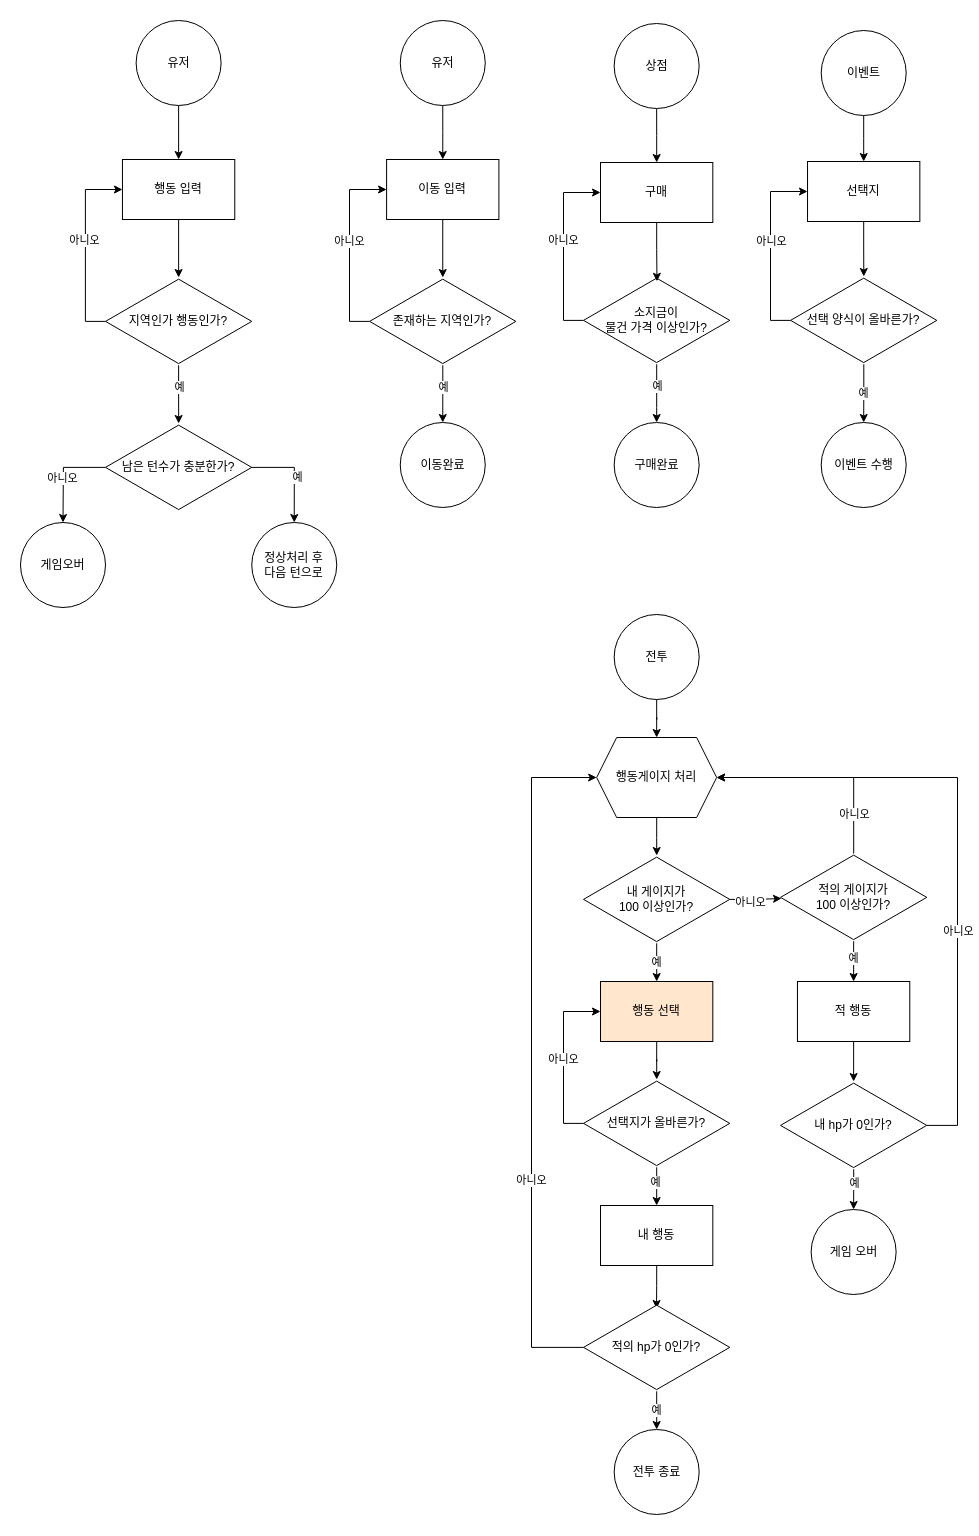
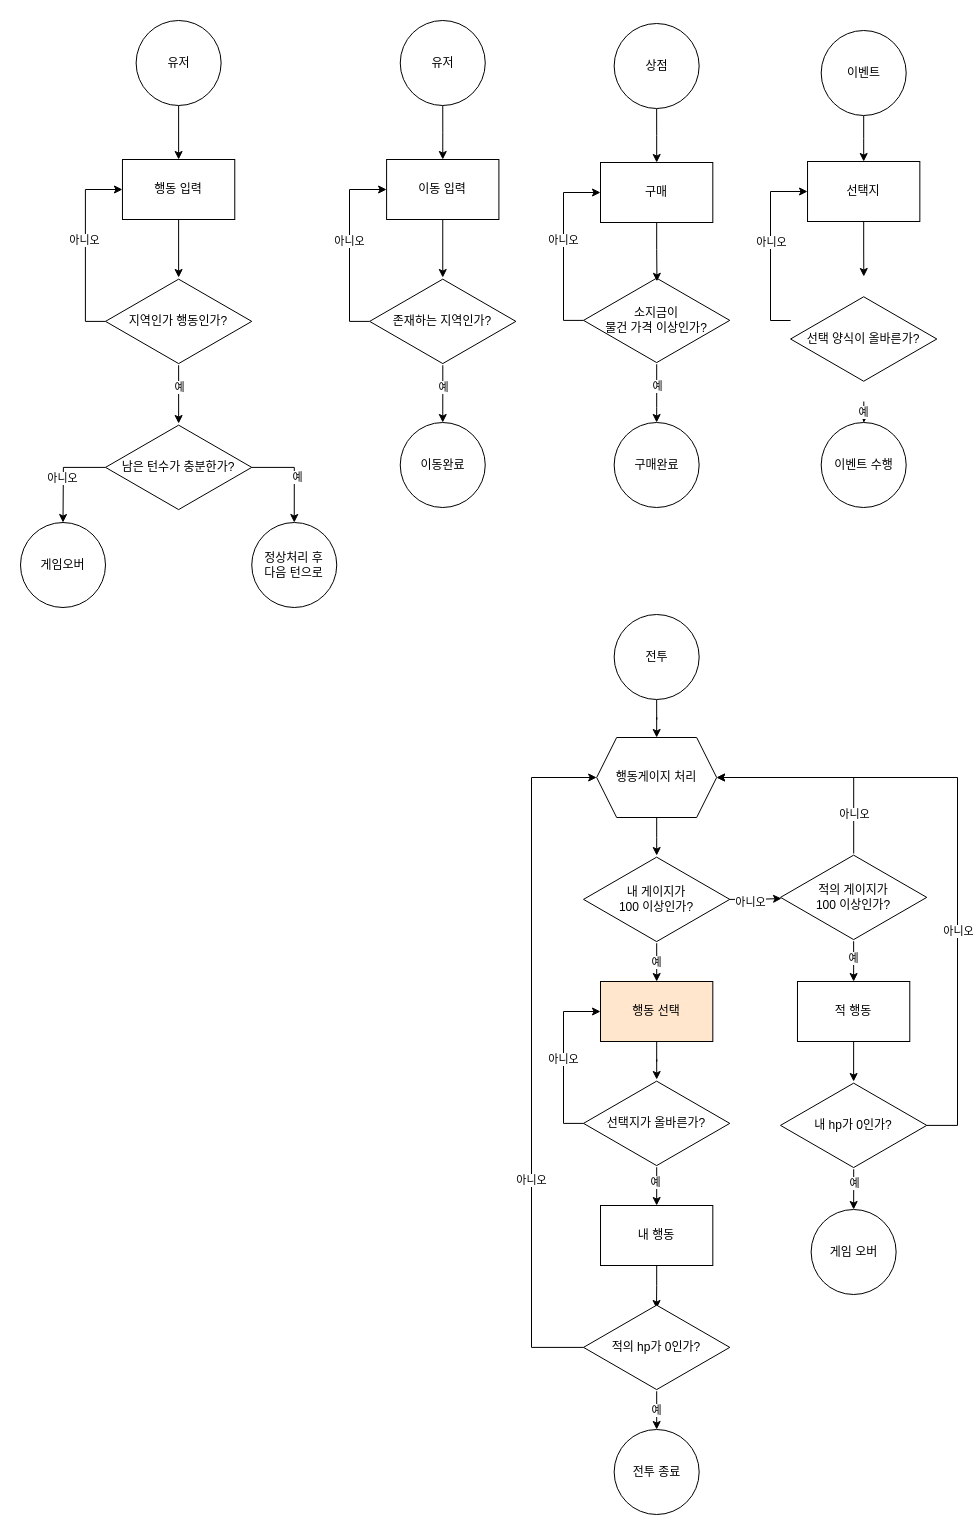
(864, 320) -> (864, 339)
